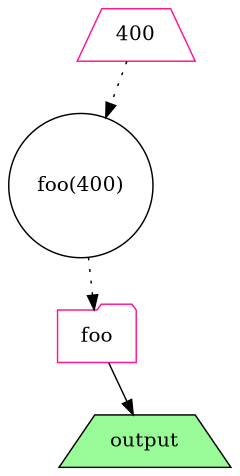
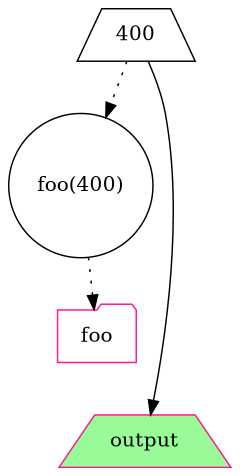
(136, 35) -> (136, 35)
(118, 382) -> (173, 230)
(145, 441) -> (145, 441)
